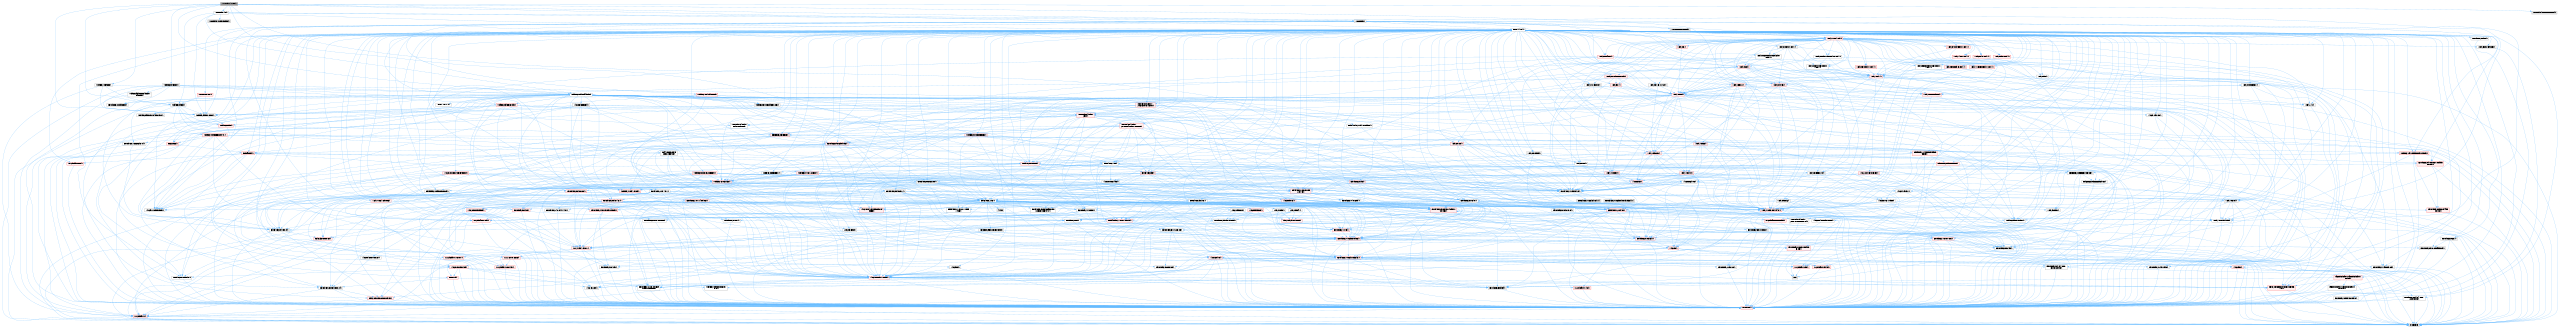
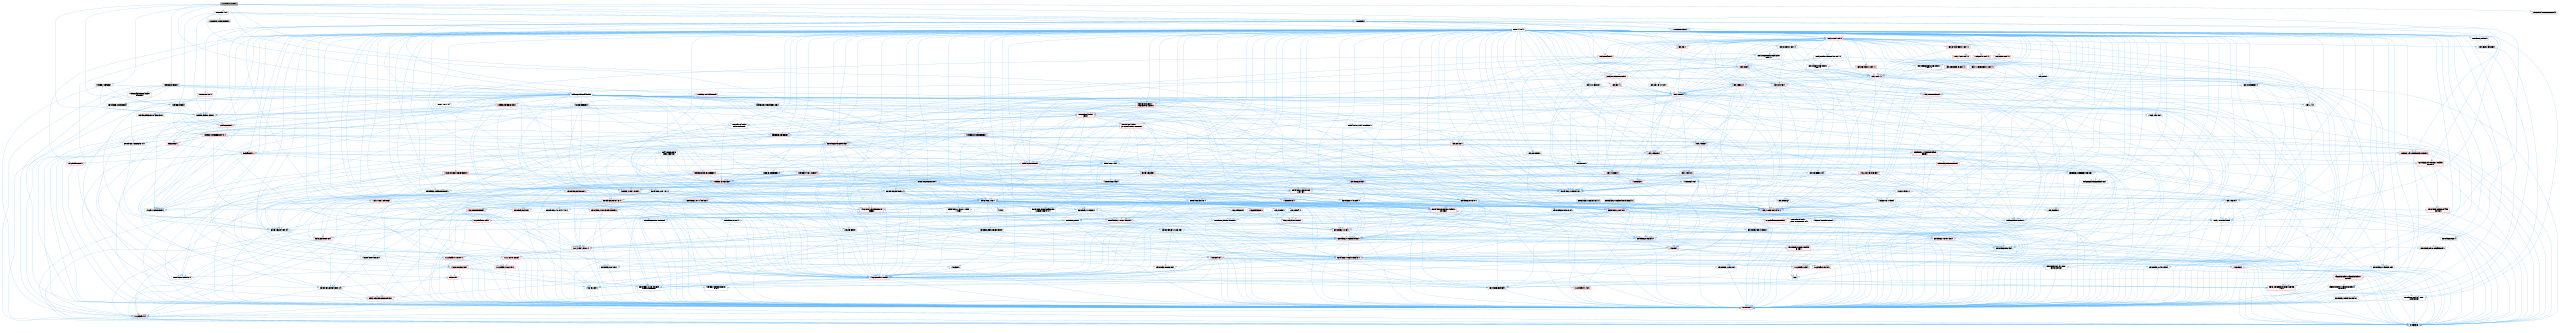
(1680, 30) -> (1680, 30)
(1706, 33) -> (817, 31)
